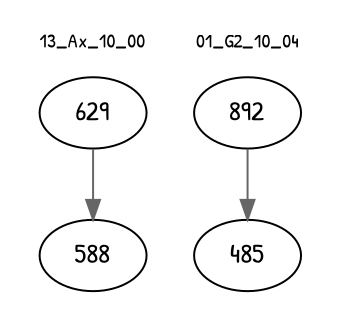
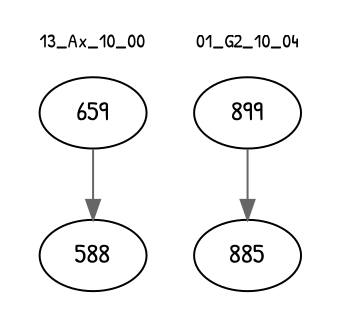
(93, 113) -> (93, 113)
(248, 113) -> (248, 113)
(248, 255) -> (248, 255)
